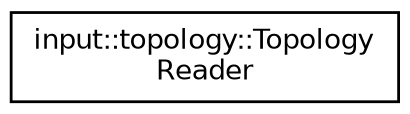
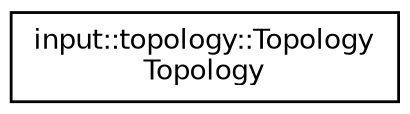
(205, 57) -> (205, 57)
